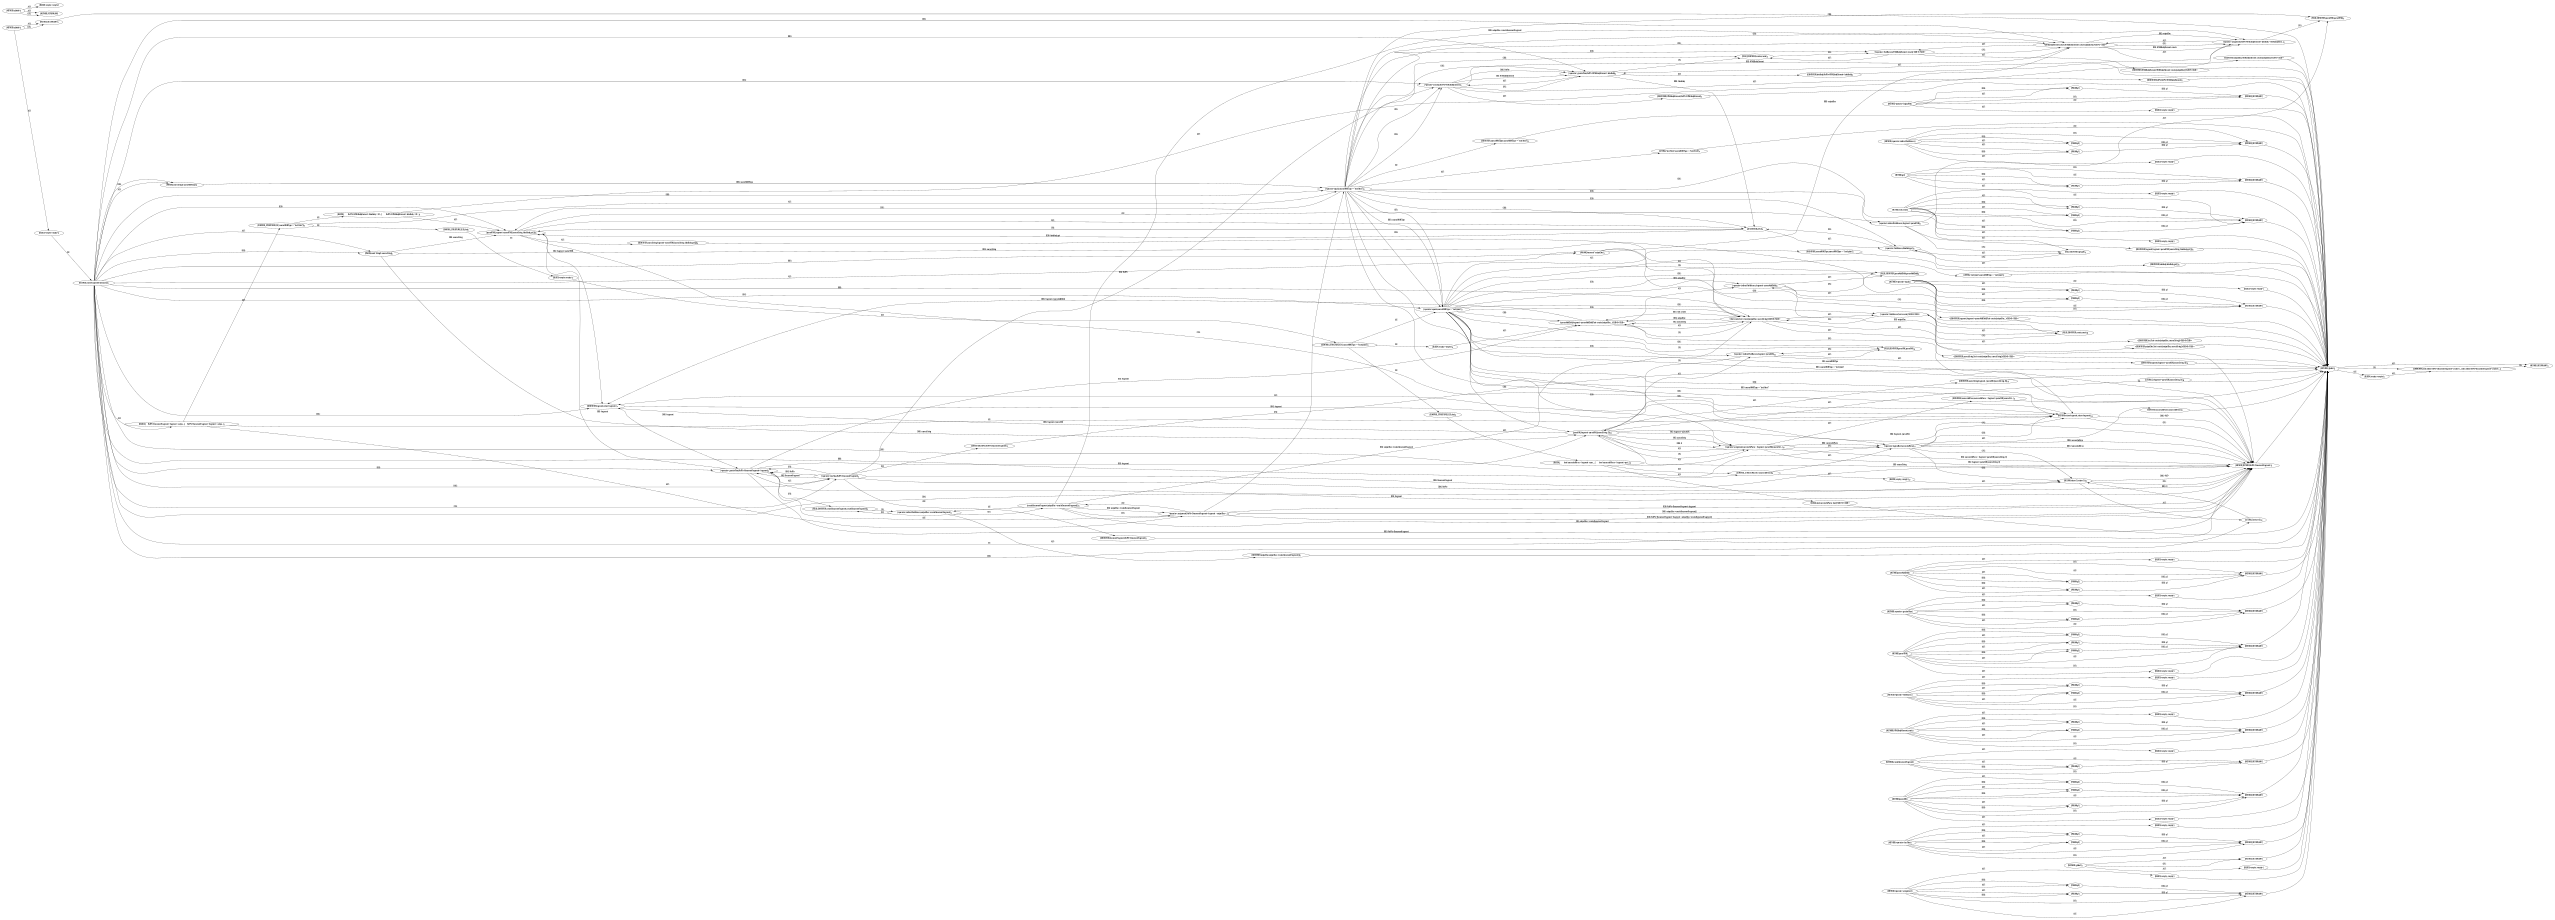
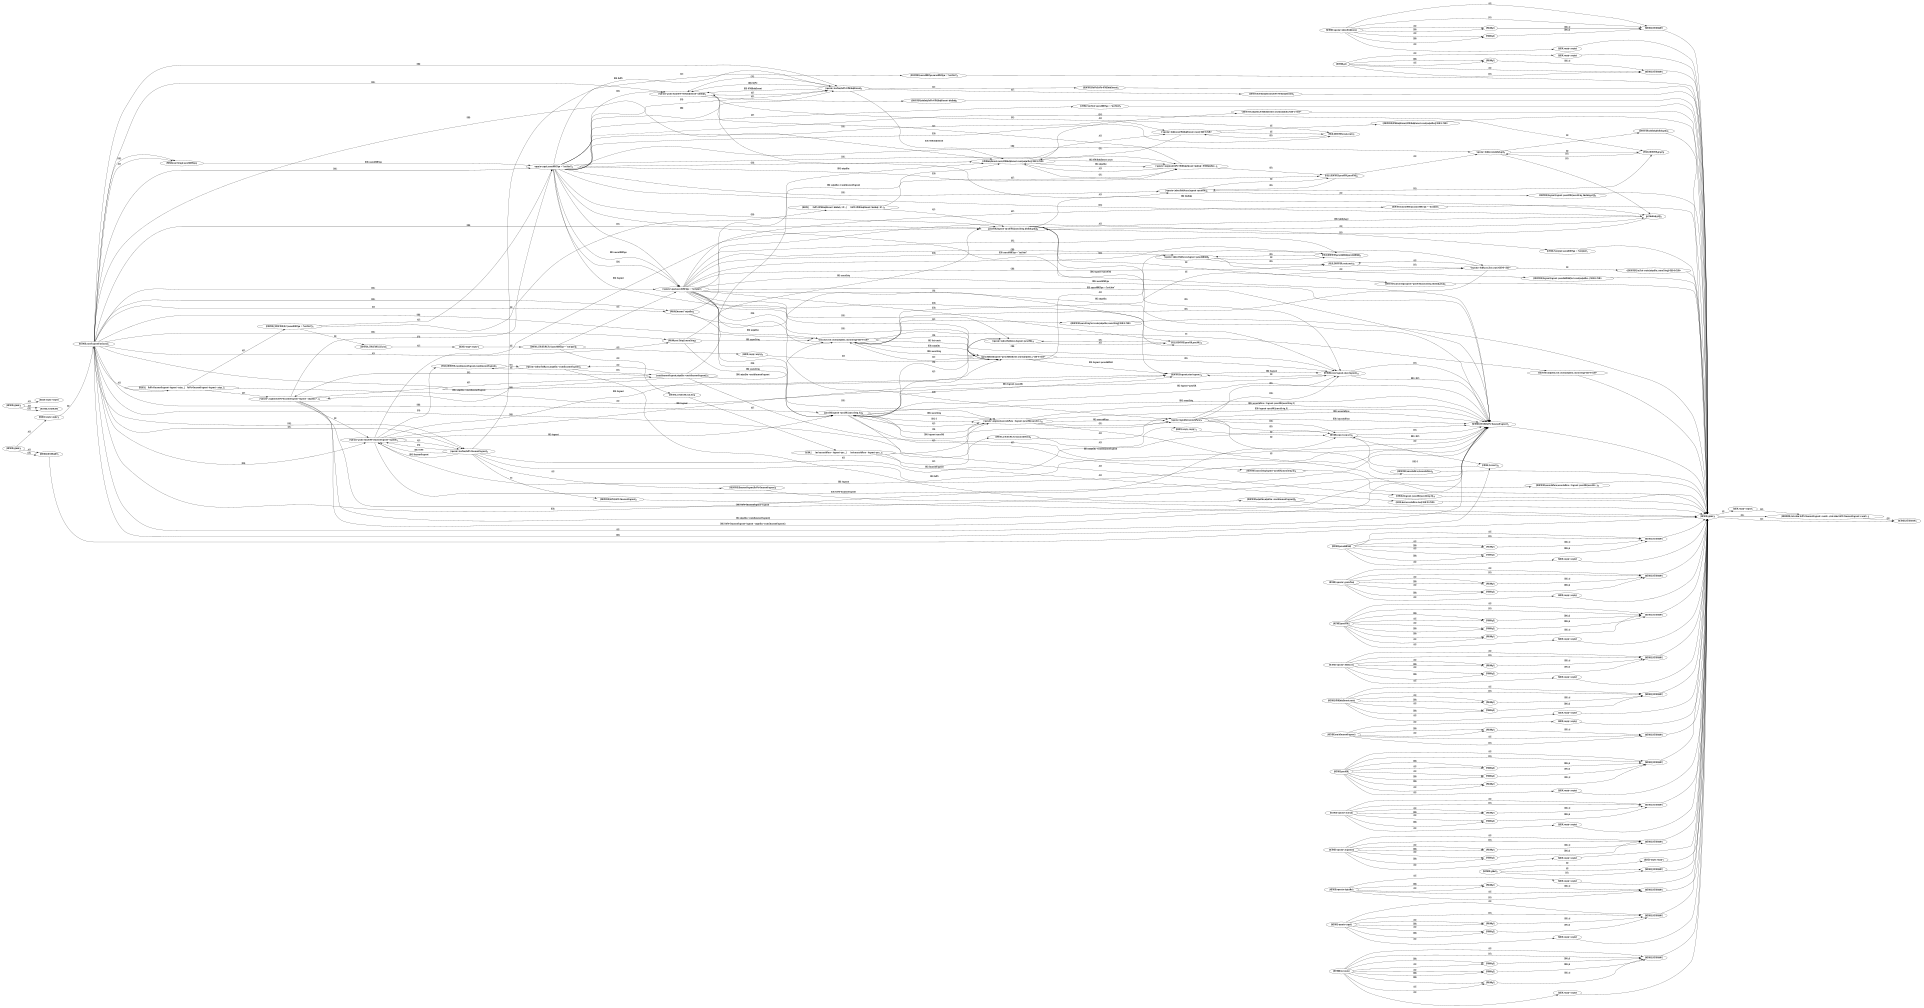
none -> (1276, 189)
(1821, 244) -> (1415, 164)
(2165, 363) -> none
(675, 442) -> (738, 403)
(840, 461) -> (442, 406)
